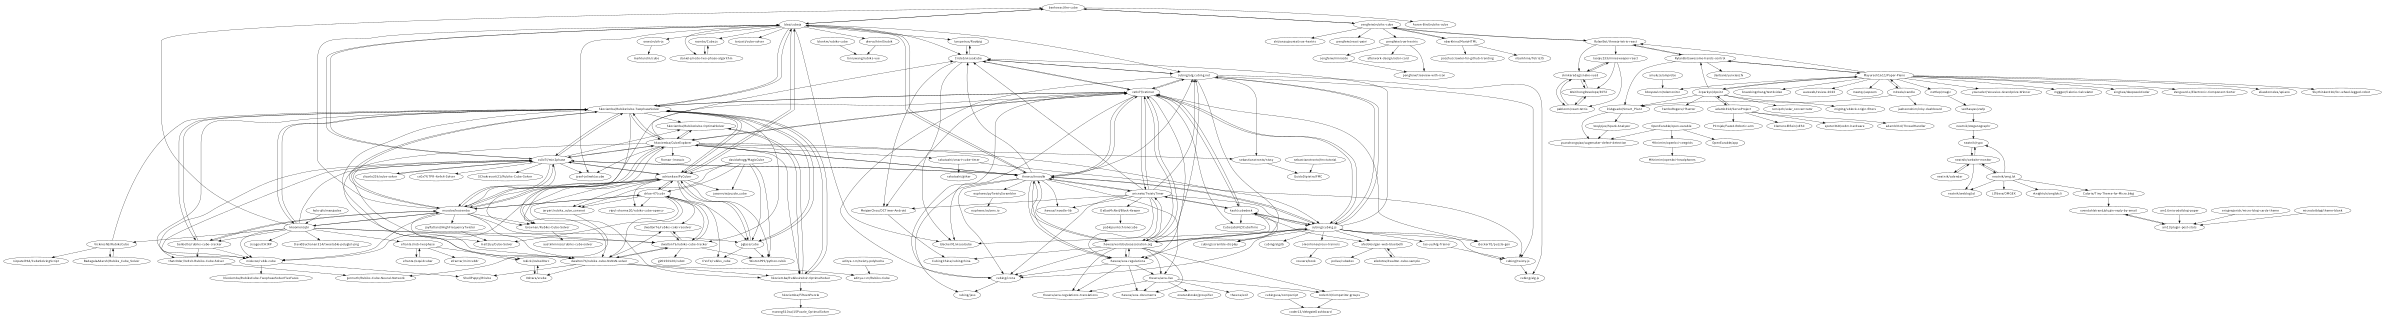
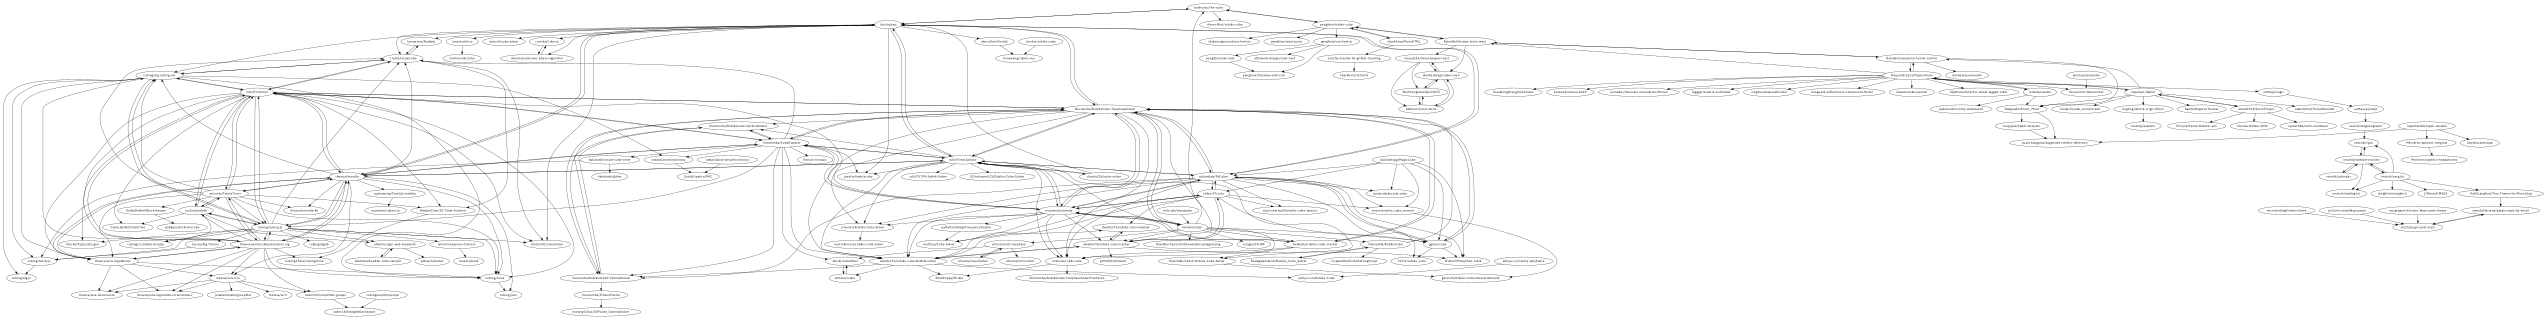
(423, 34) -> (968, 109)
(1494, 50) -> (1354, 66)
(1876, 83) -> (2143, 116)
(1817, 118) -> (2227, 99)
(2109, 194) -> (2501, 194)
none -> (1039, 201)
